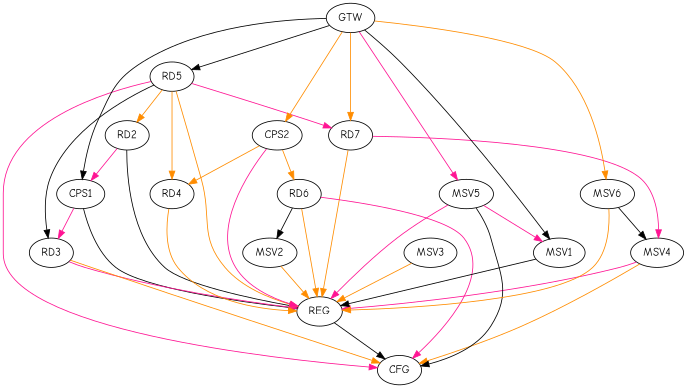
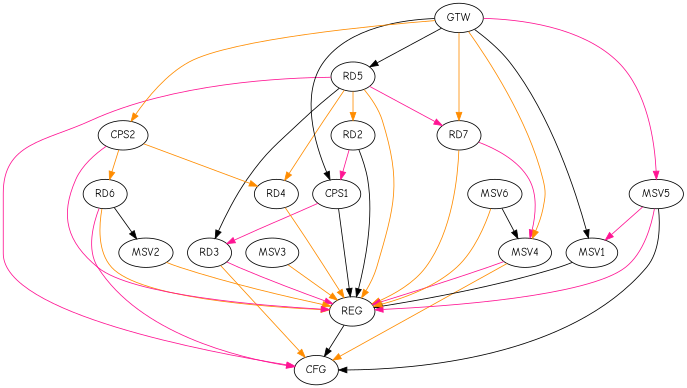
(526, 48) -> (524, 126)
